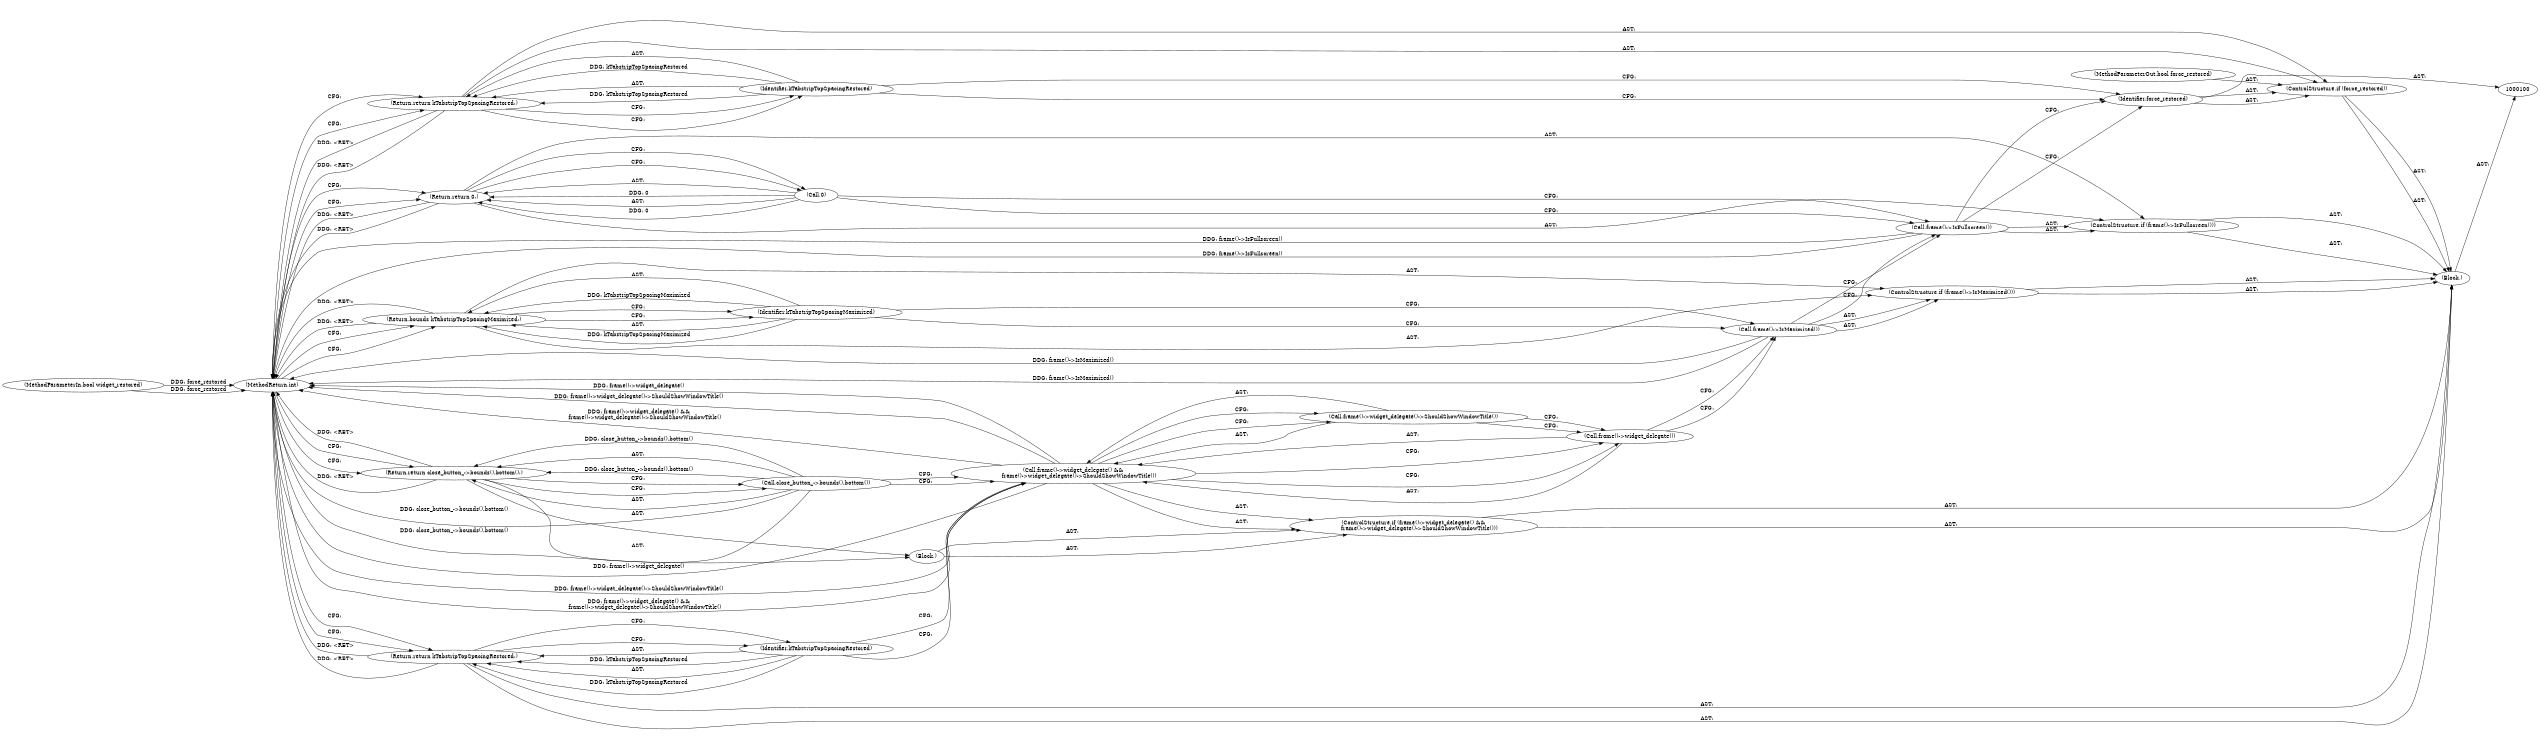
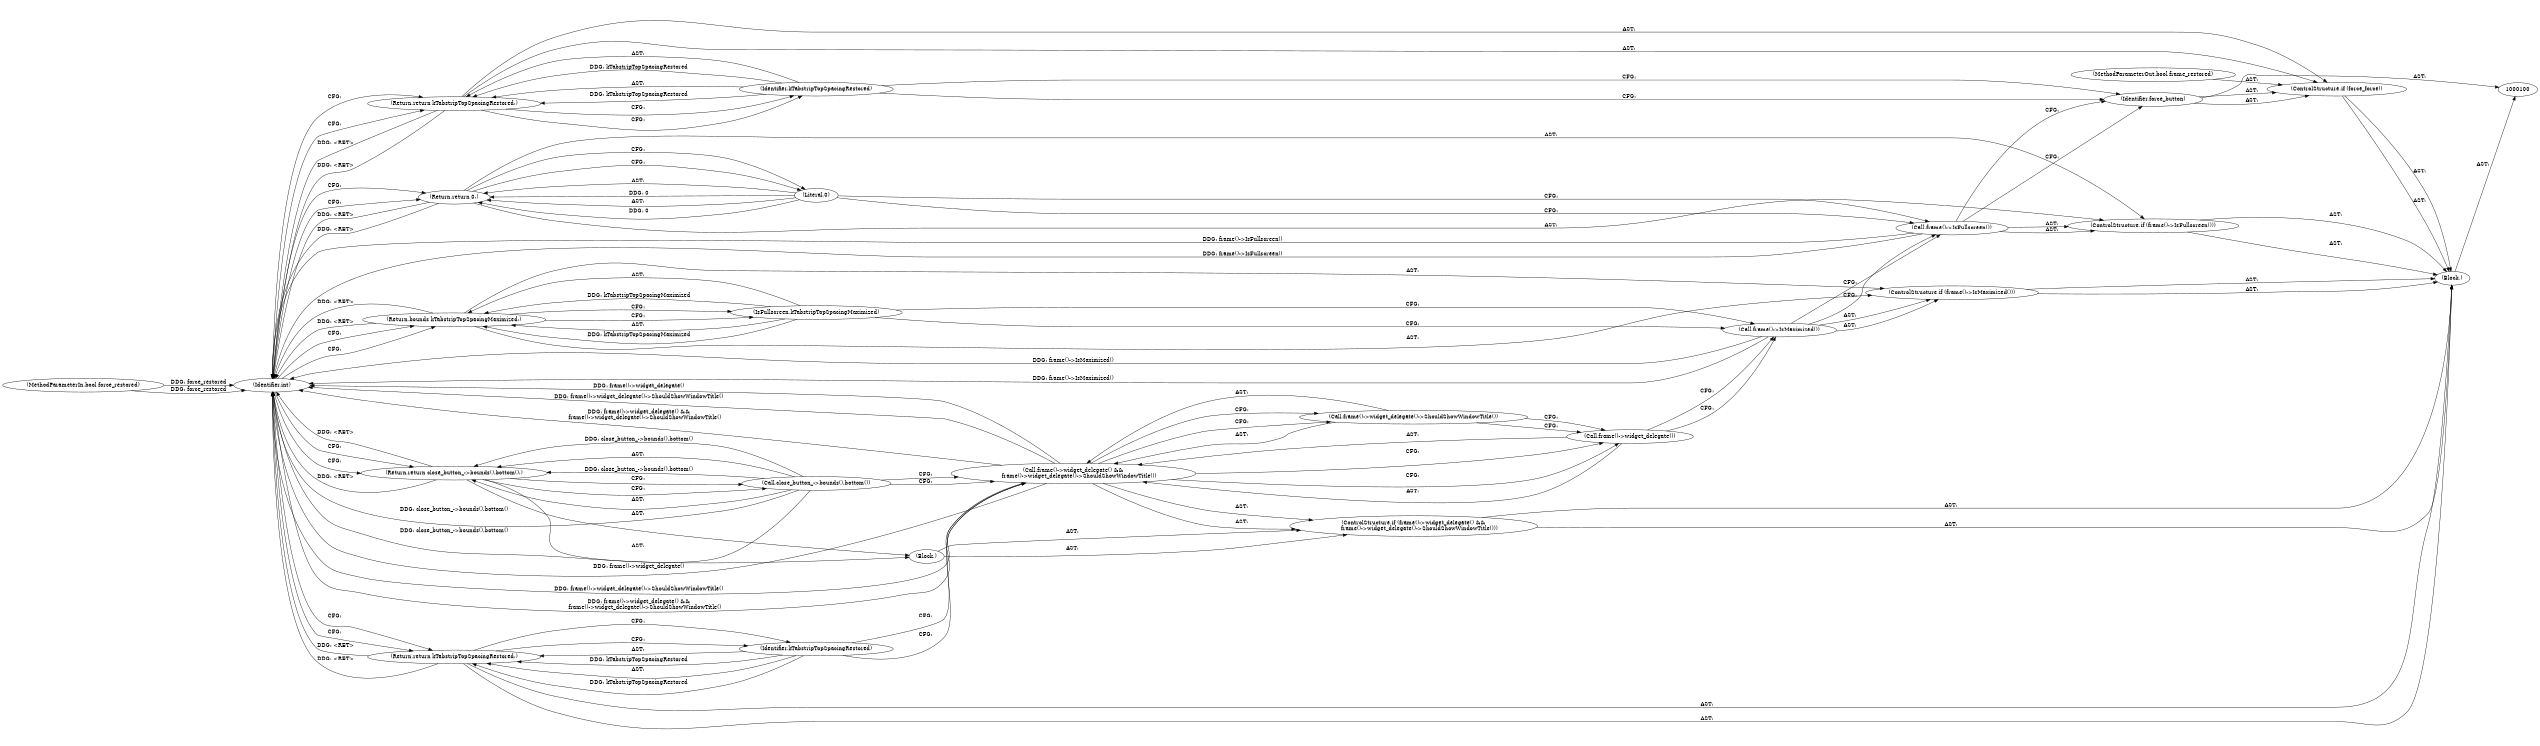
(2153, 75) -> (2153, 75)
(2337, 89) -> (2337, 89)
(2153, 99) -> (2153, 99)
(816, 195) -> (816, 195)
(816, 313) -> (816, 313)
(83, 385) -> (83, 385)
(272, 385) -> (272, 385)
